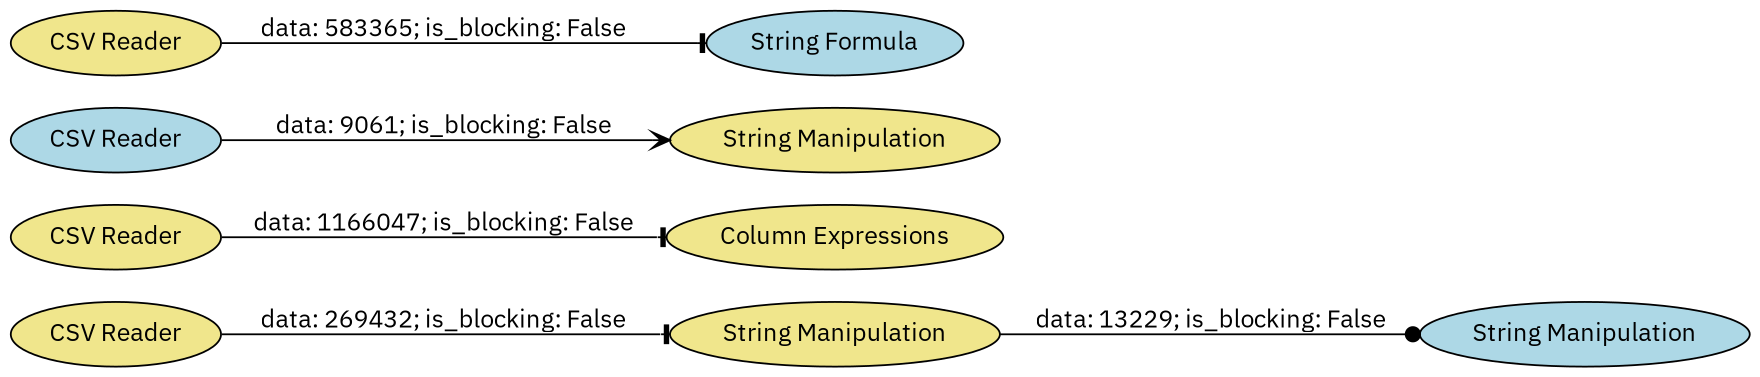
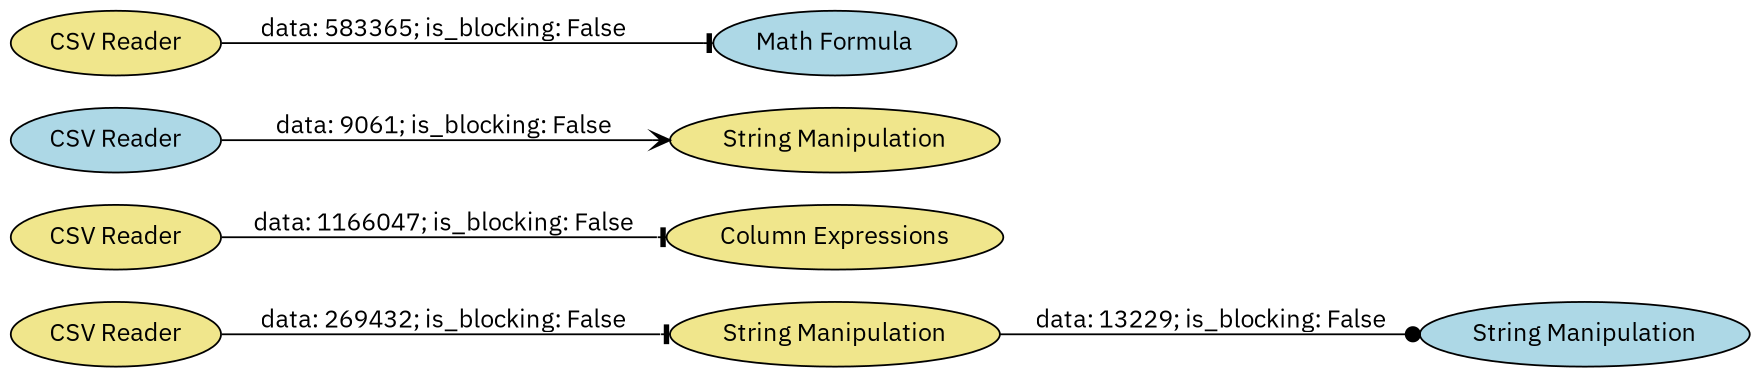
(835, 43) -> (835, 43)
